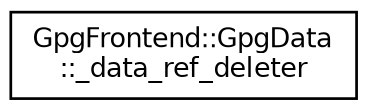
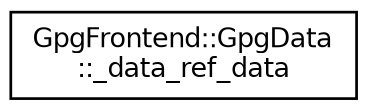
(184, 55) -> (184, 55)
